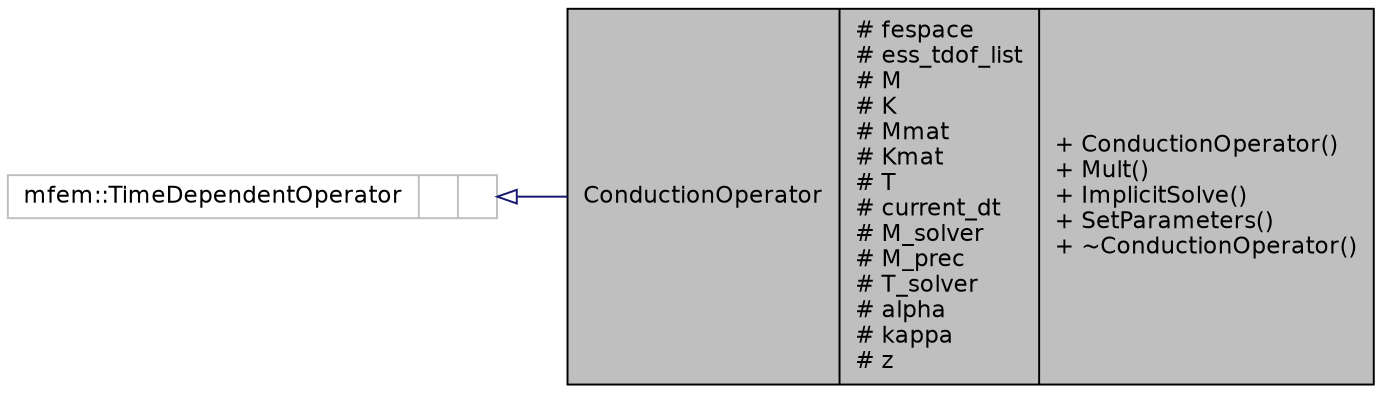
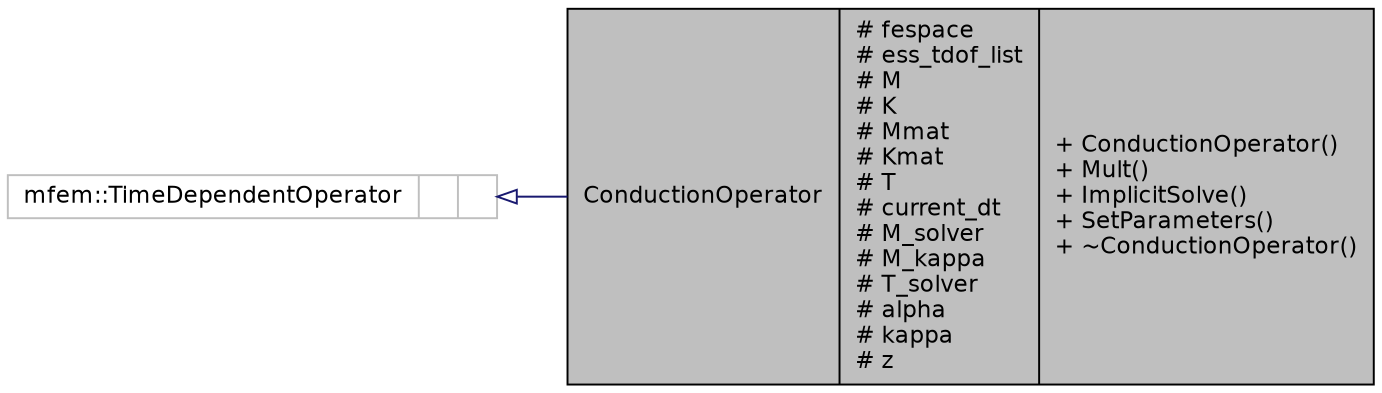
(911, 259) -> (921, 259)
